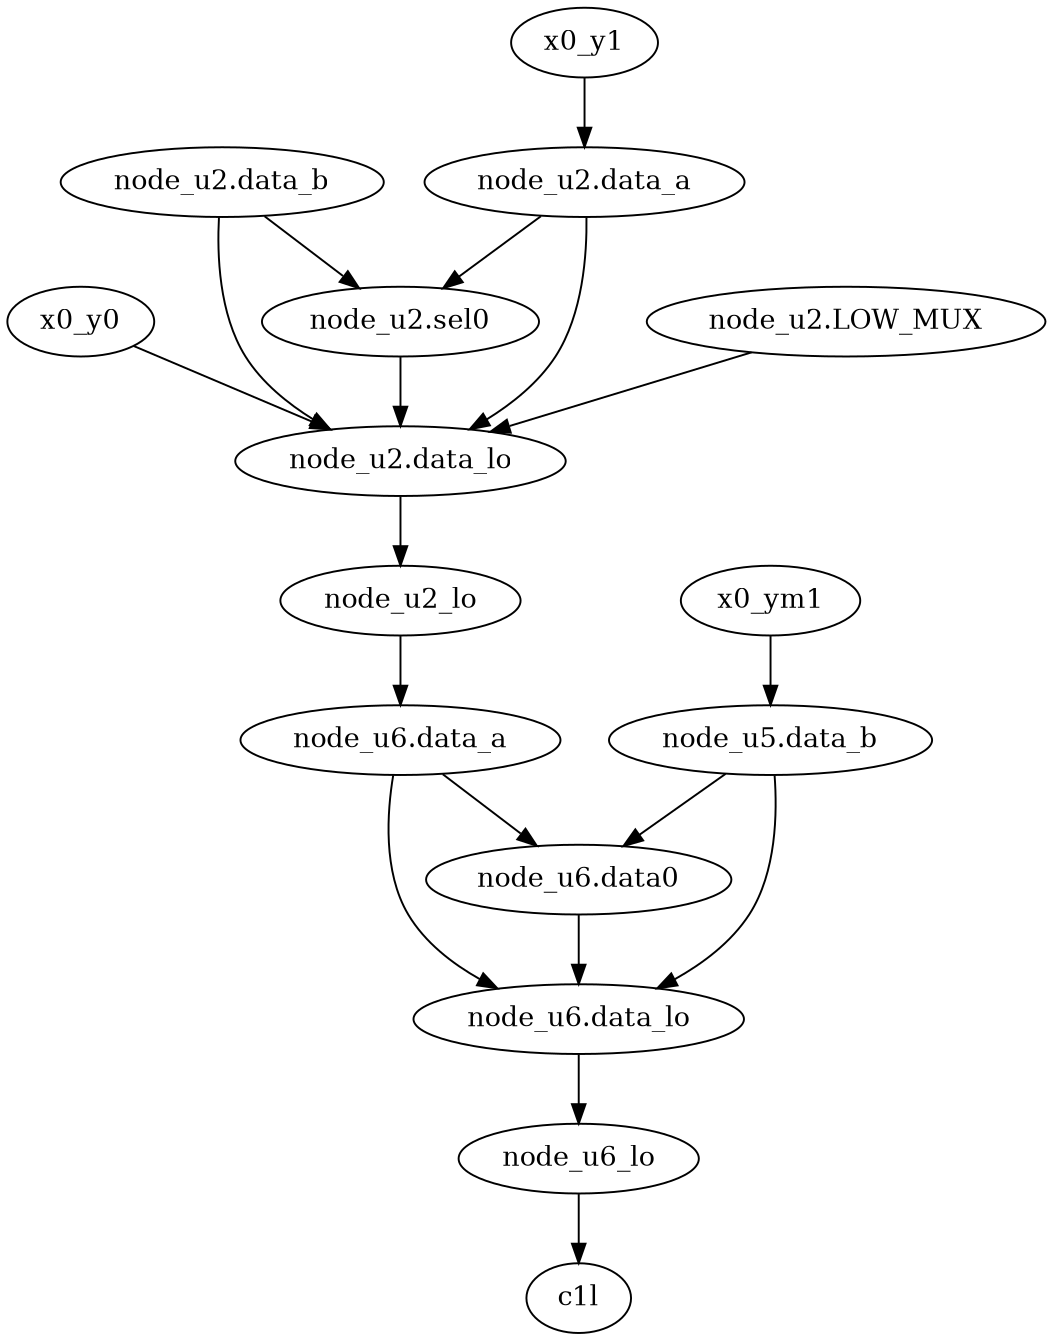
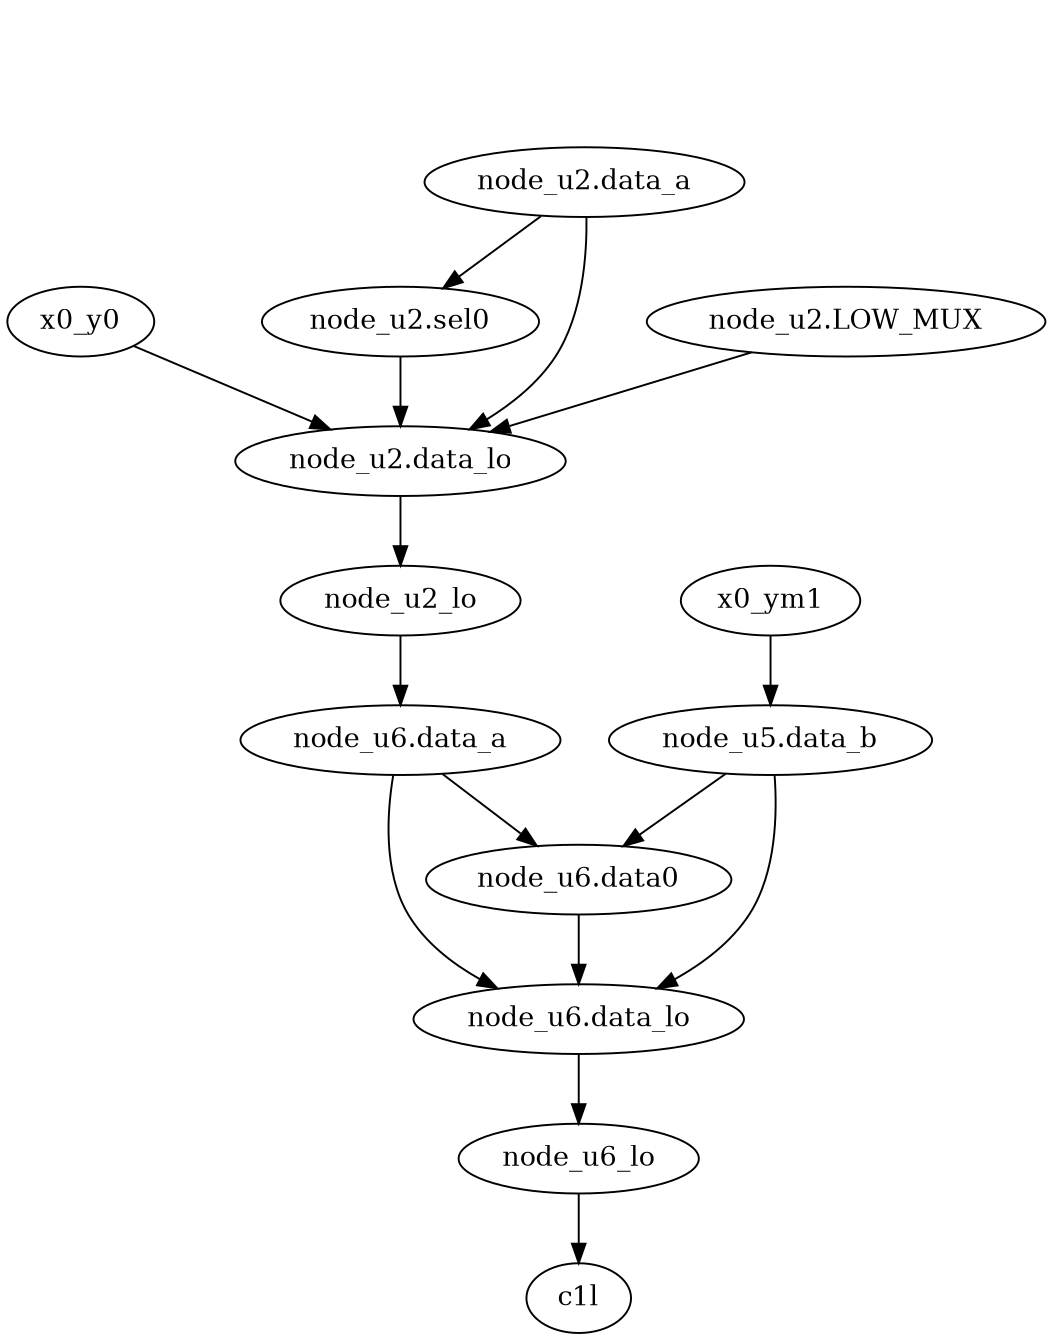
(585, 43) -> none
(222, 182) -> none
